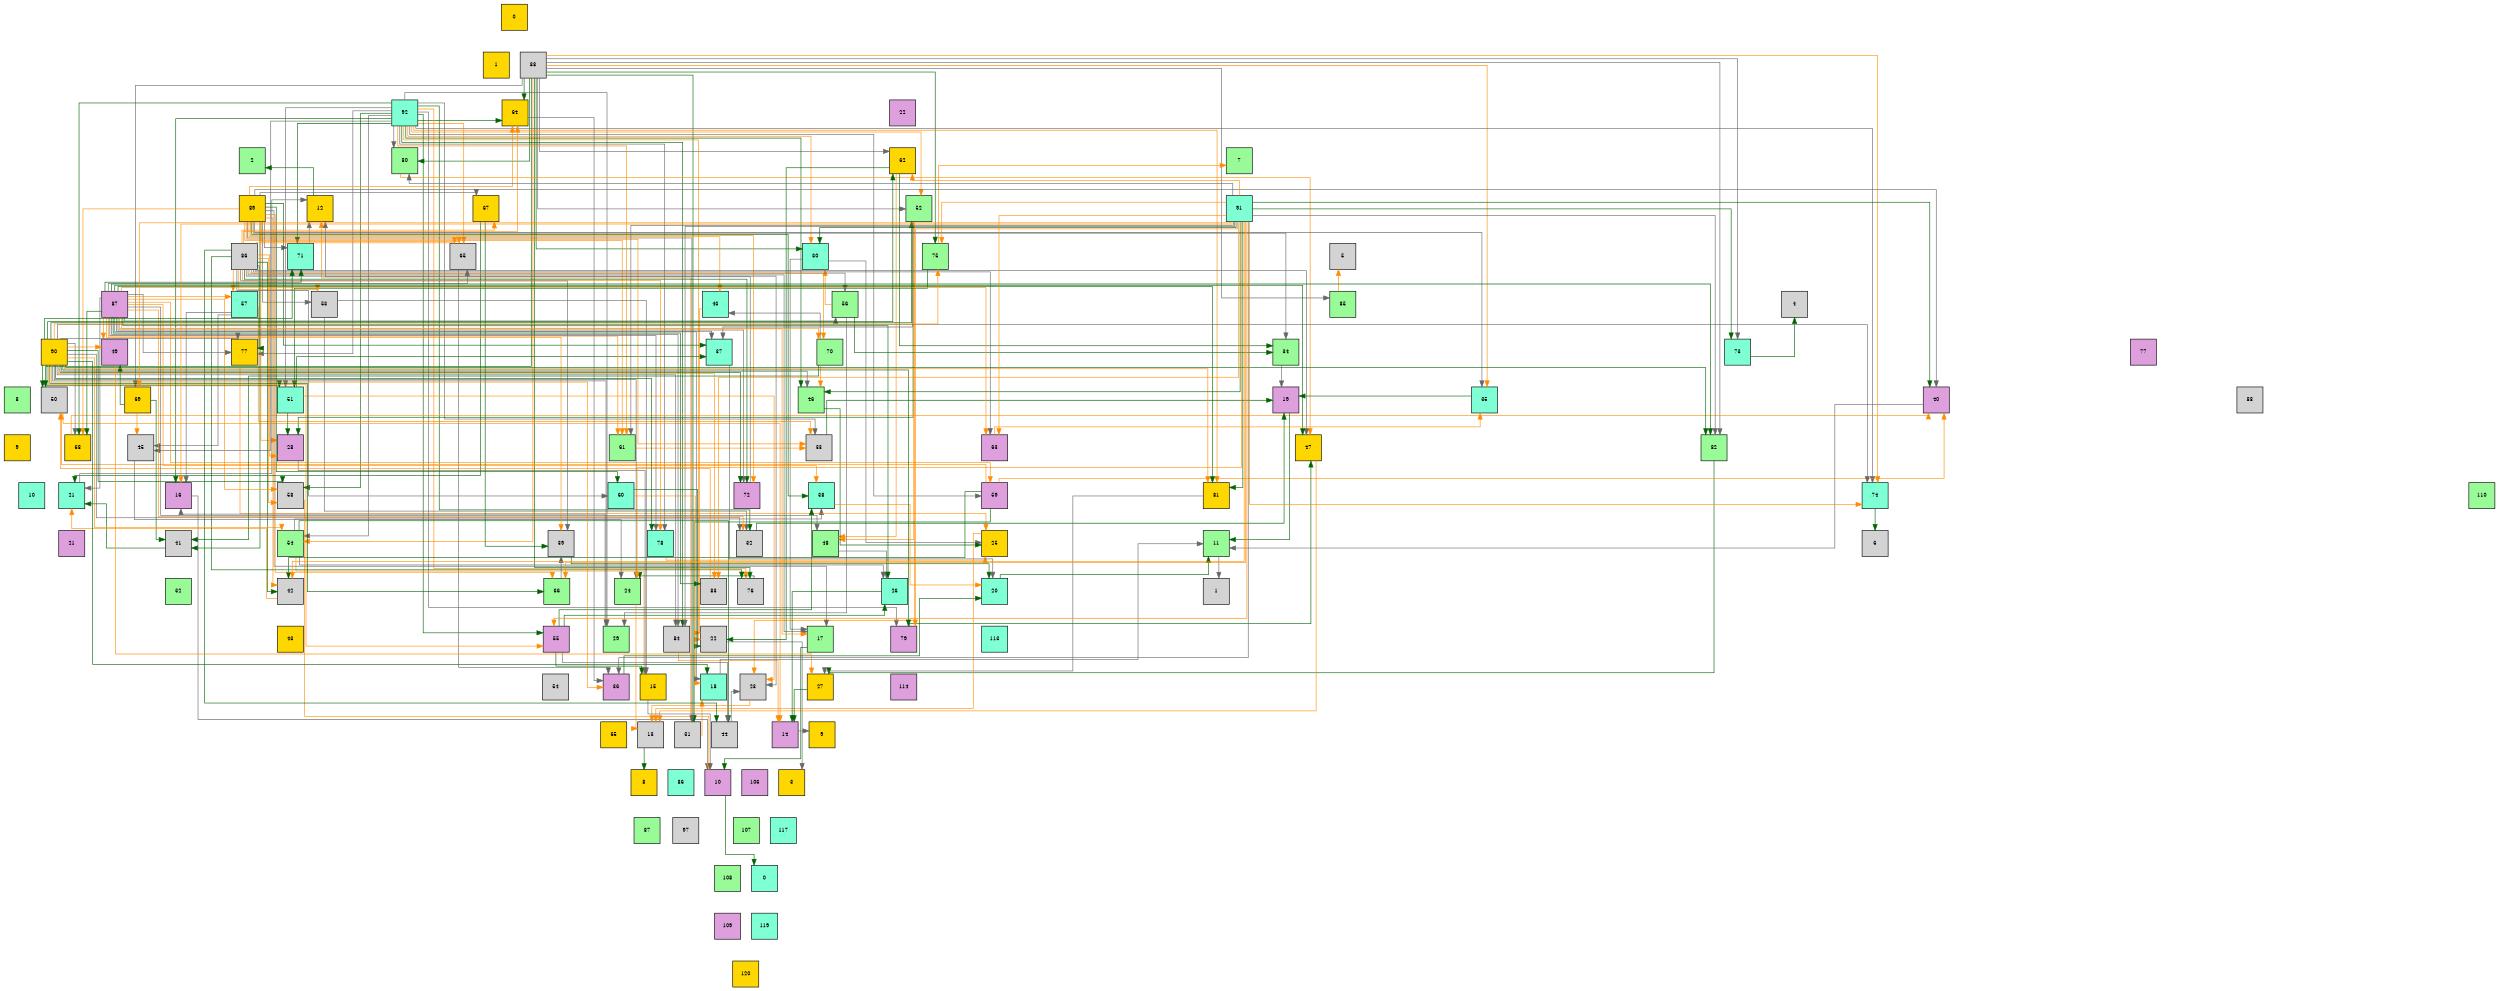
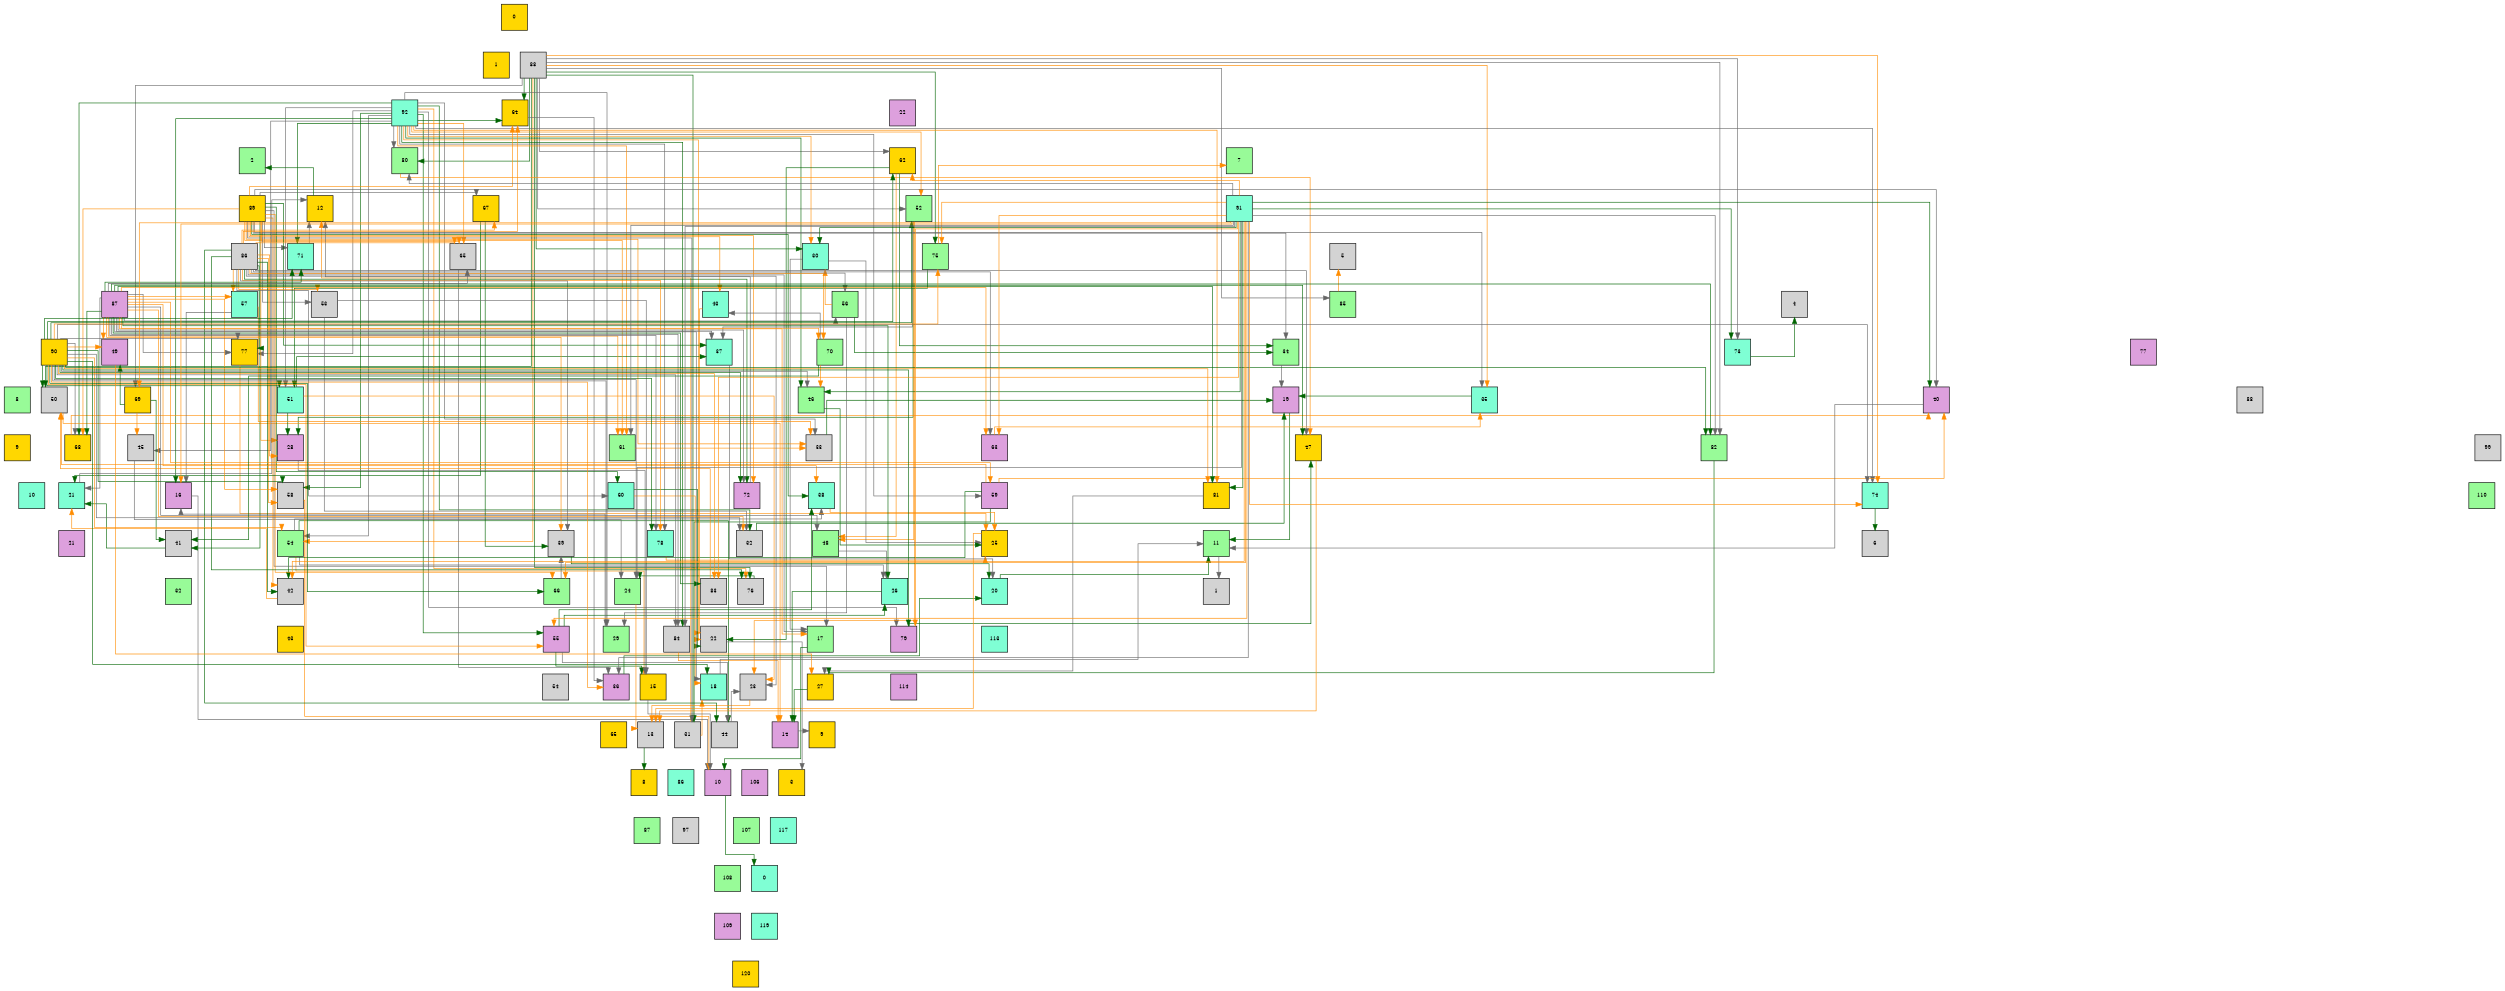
(218, 403) -> none
none -> (2488, 448)
(1010, 467) -> (1010, 467)
(901, 504) -> (917, 512)
